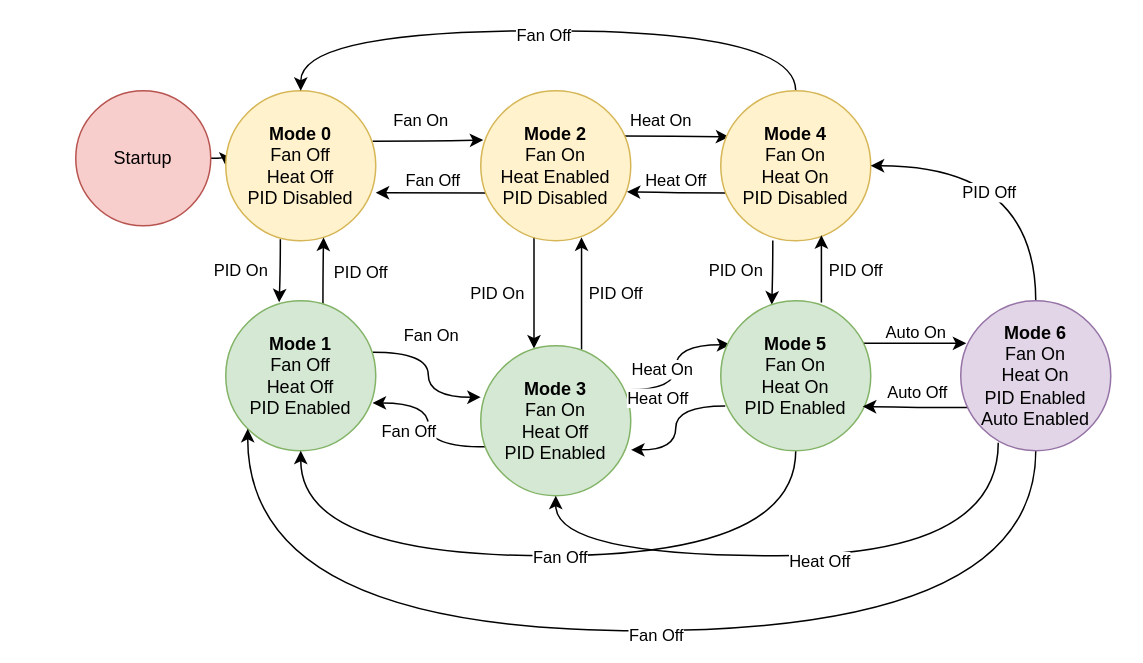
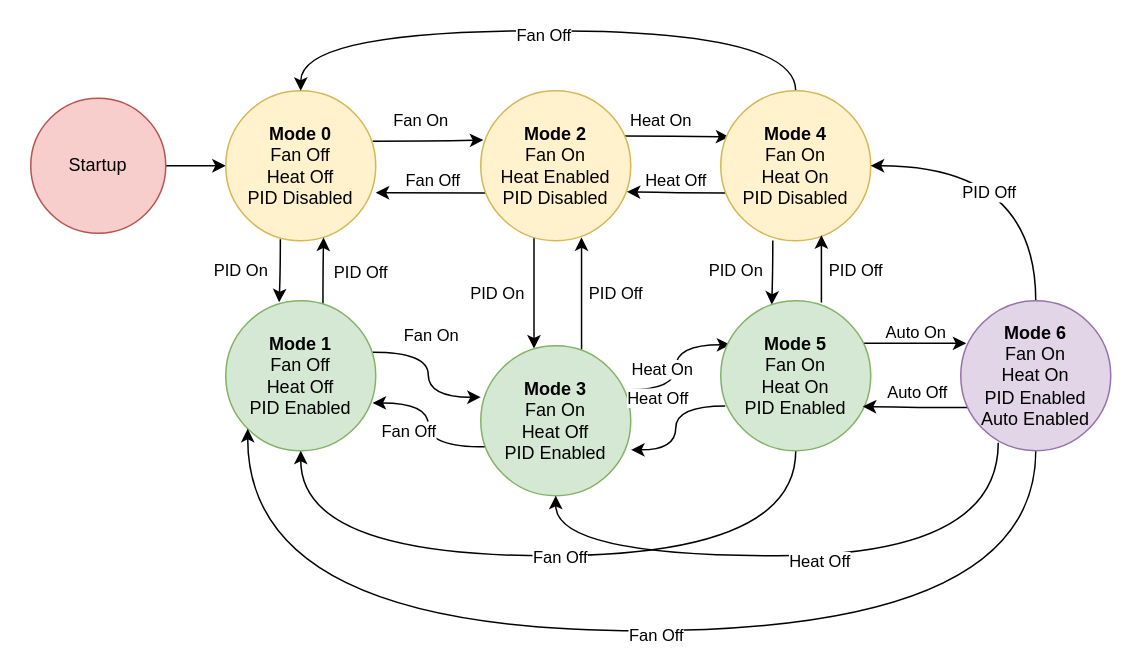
(143, 158) -> (98, 166)
